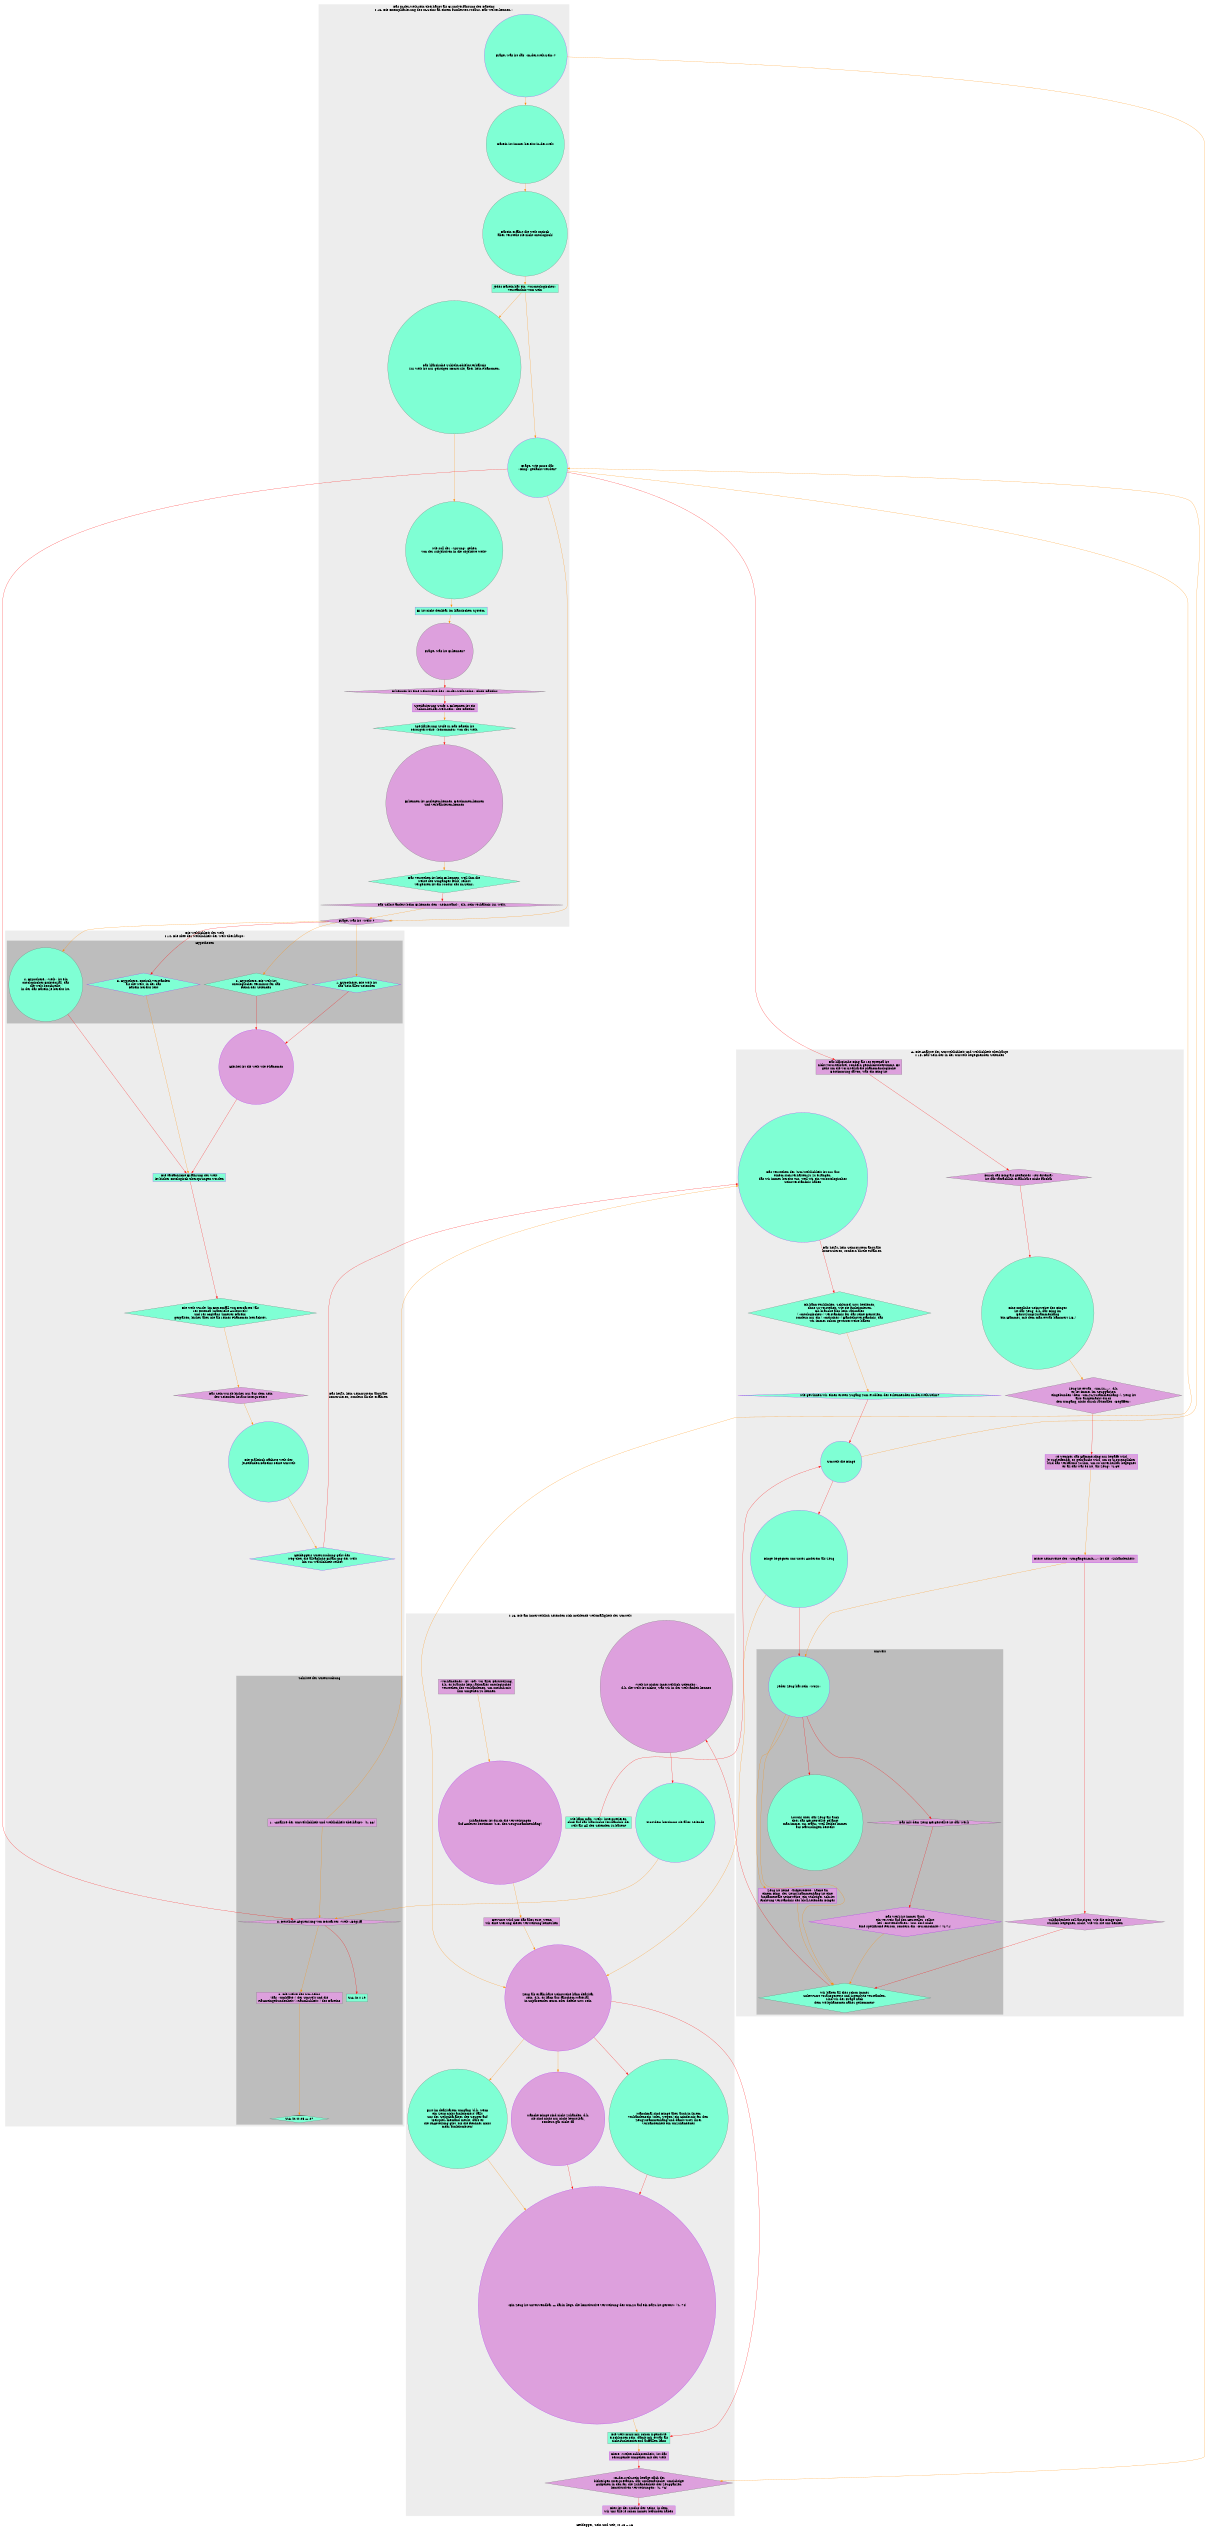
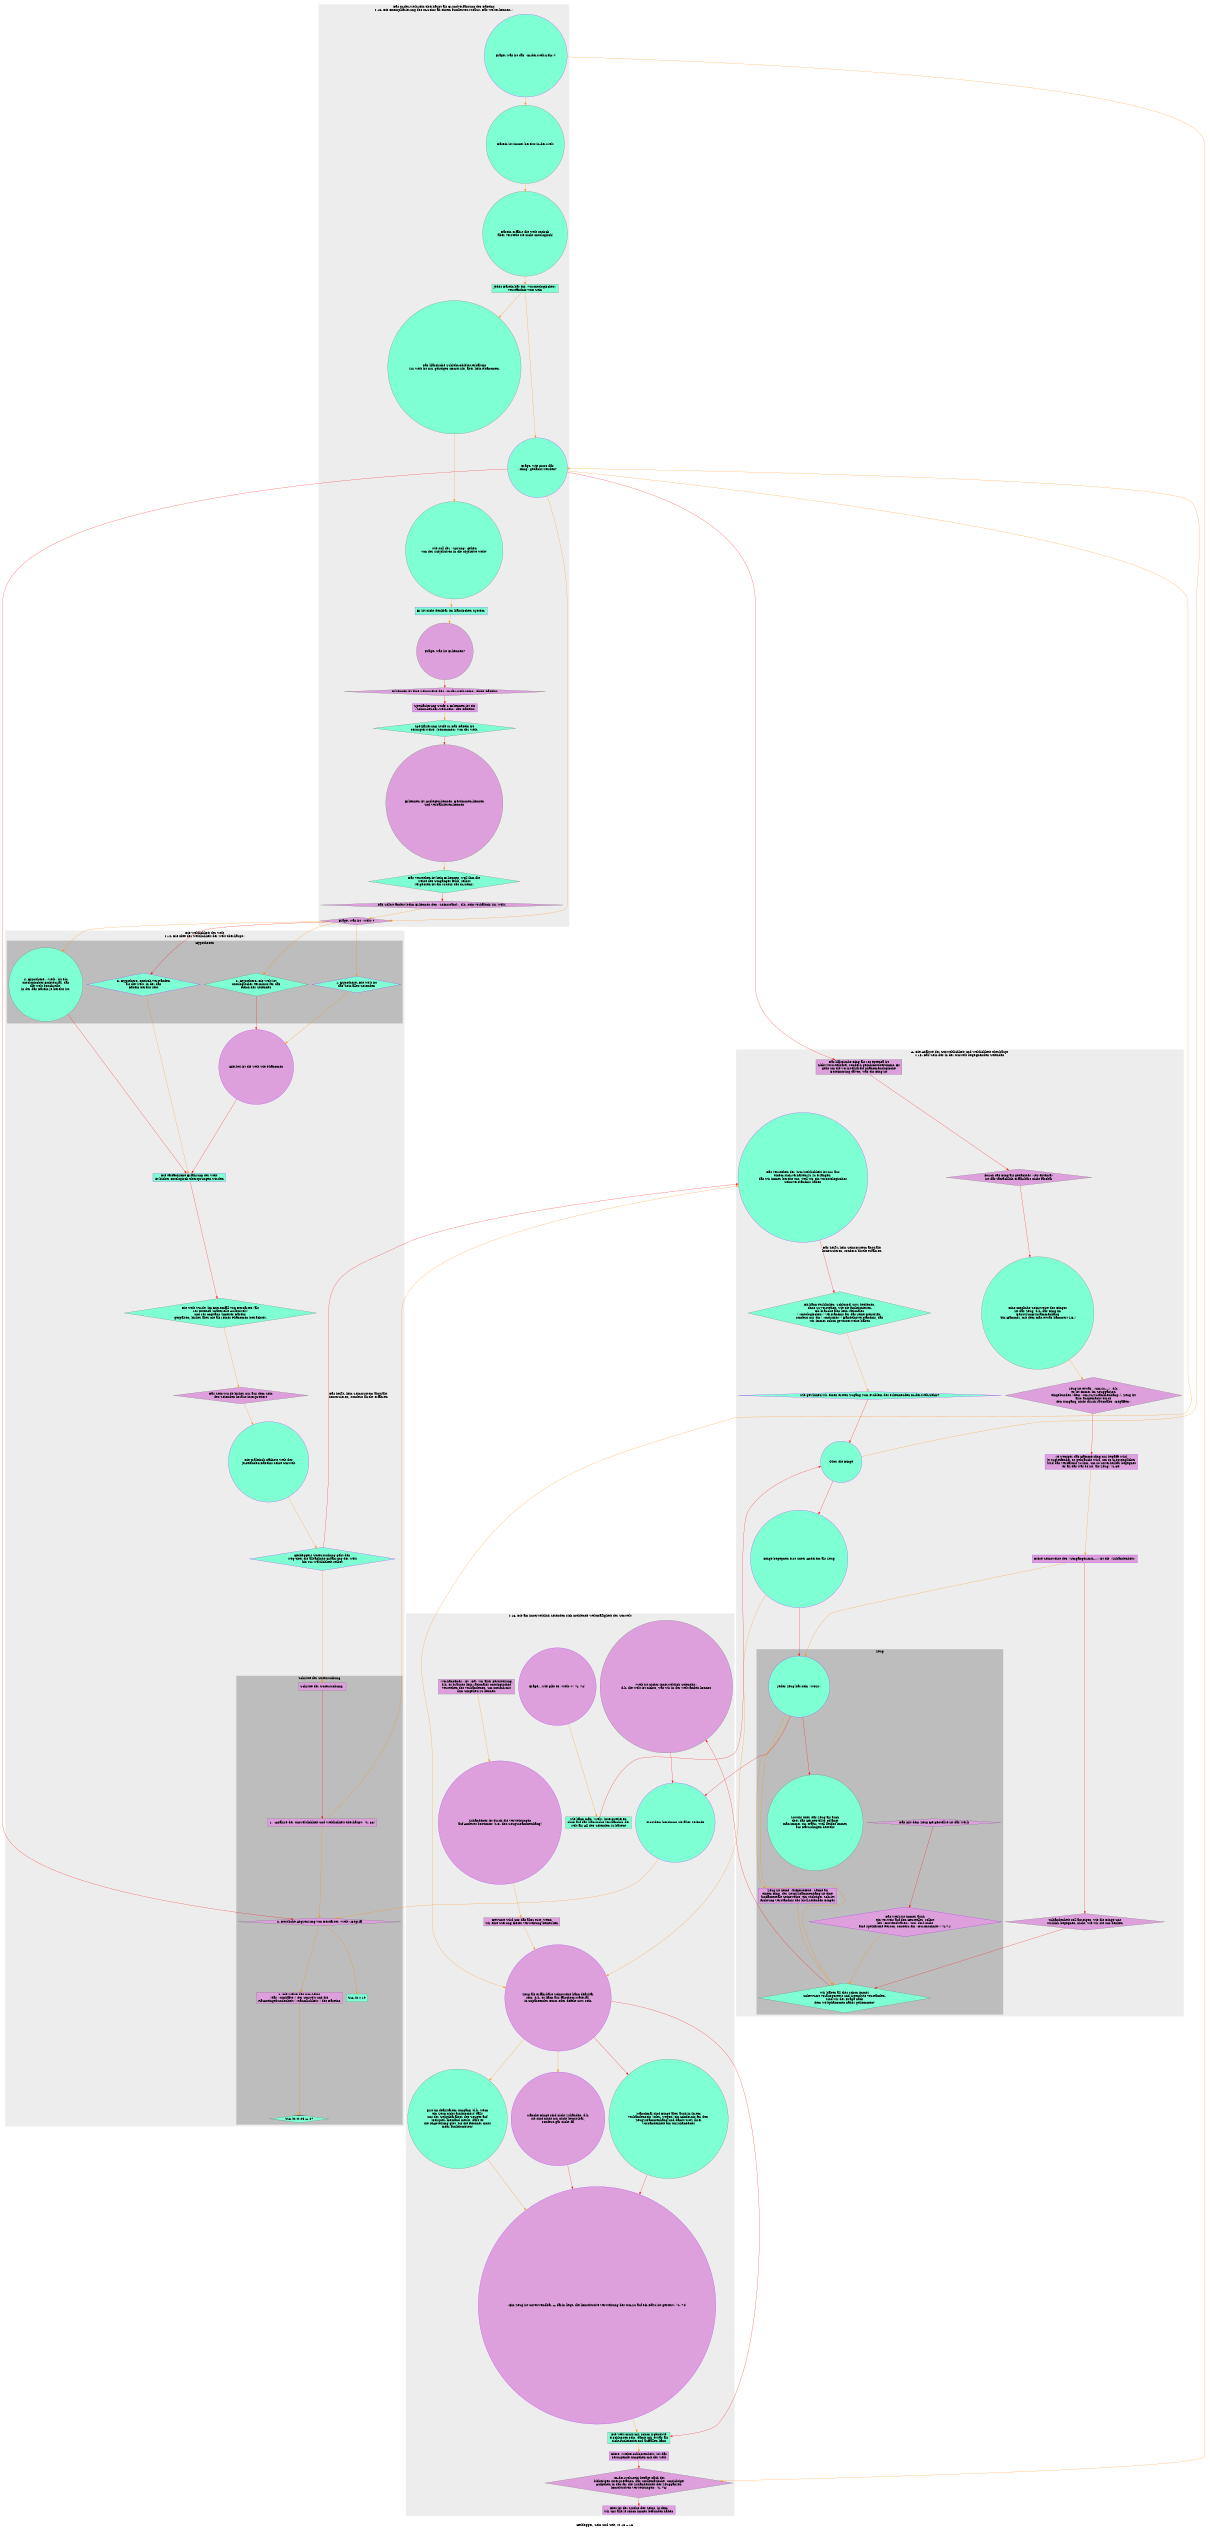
(318, 1017) -> (318, 1017)
(841, 1462) -> (841, 1462)
(799, 1559) -> (799, 1559)
(880, 1652) -> (880, 1652)
none -> (322, 1687)
none -> (557, 1687)
(868, 1762) -> (754, 1759)
(349, 1954) -> (349, 1954)
